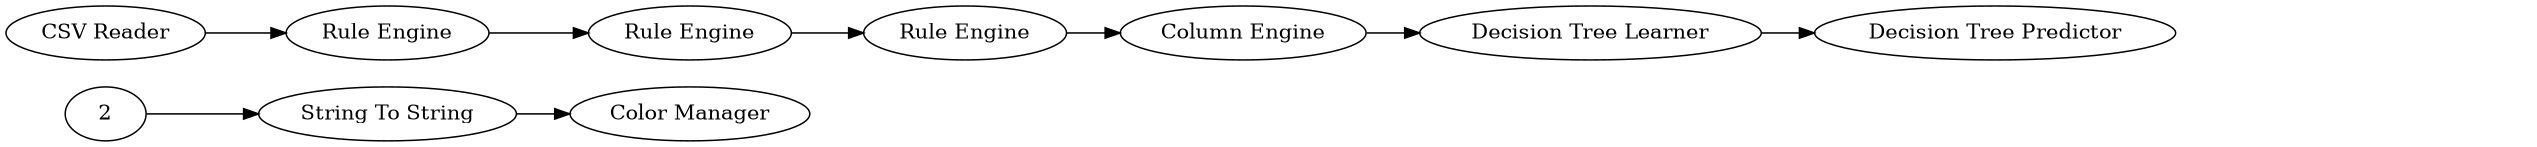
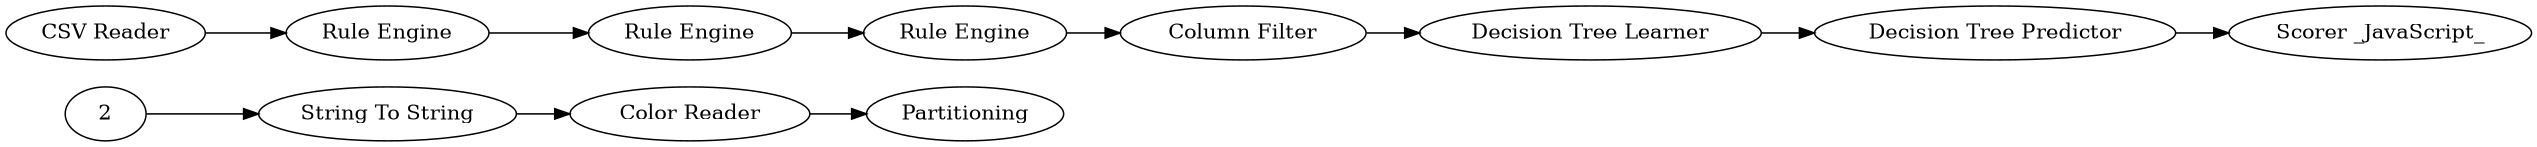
(1243, 33) -> (1243, 33)
none -> (2380, 33)
(690, 114) -> (690, 114)
none -> (965, 114)
